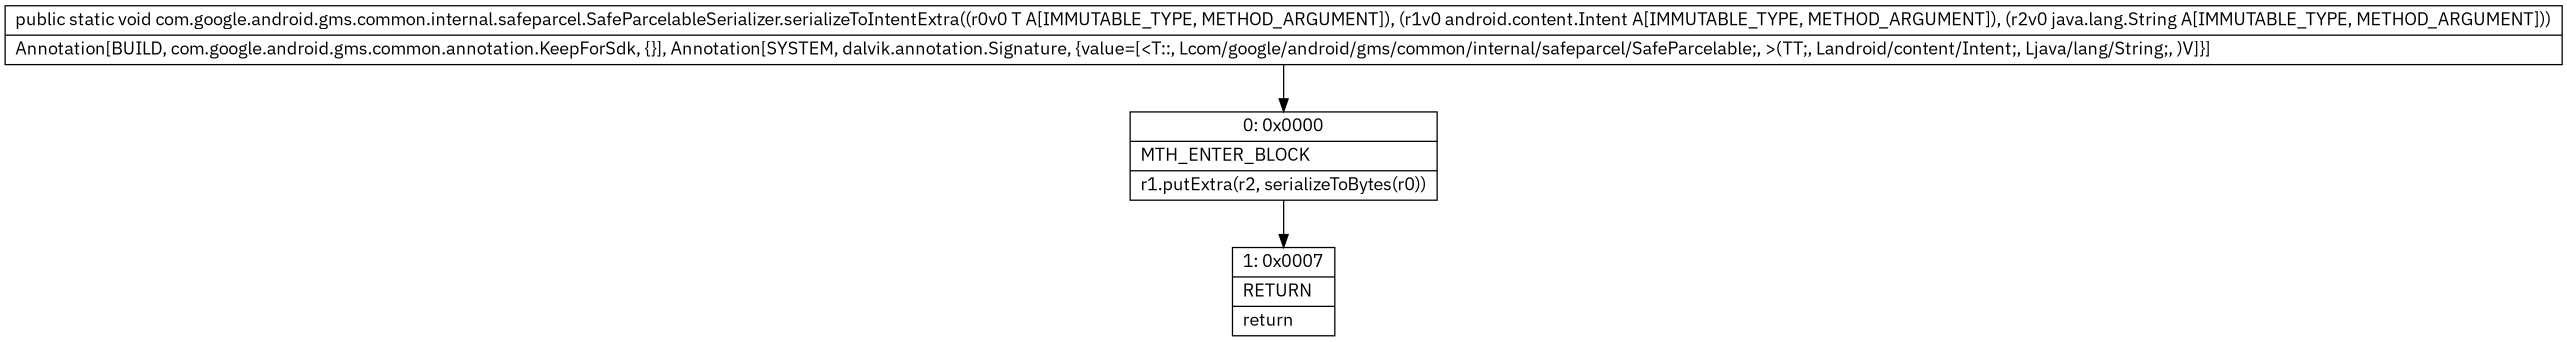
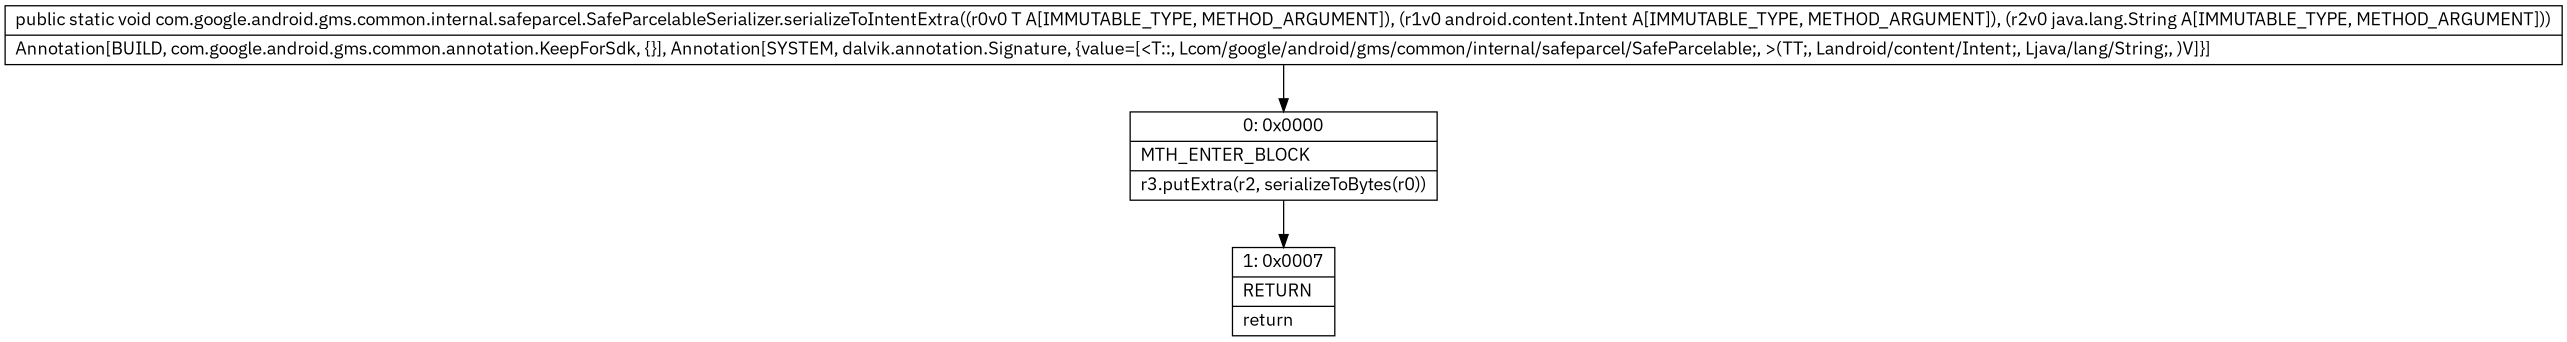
(1284, 185) -> (1284, 185)
